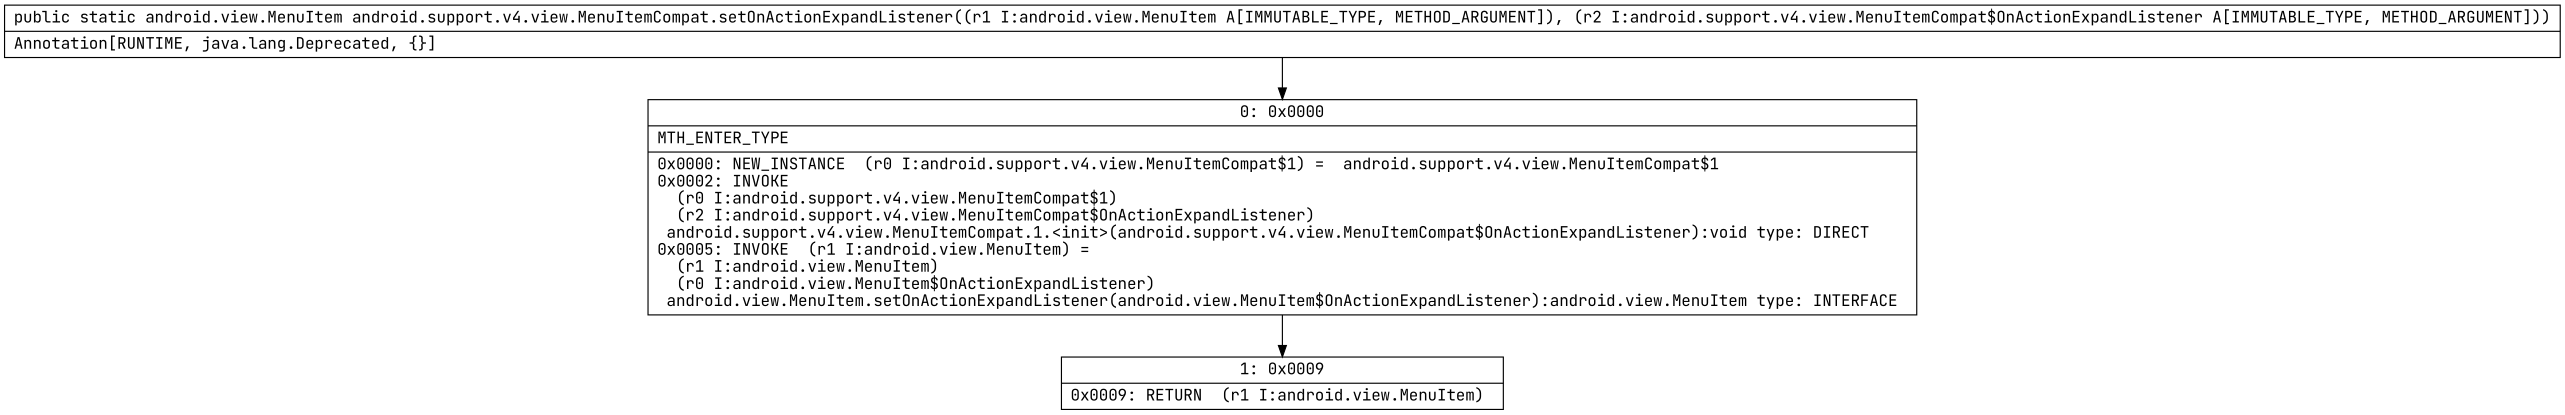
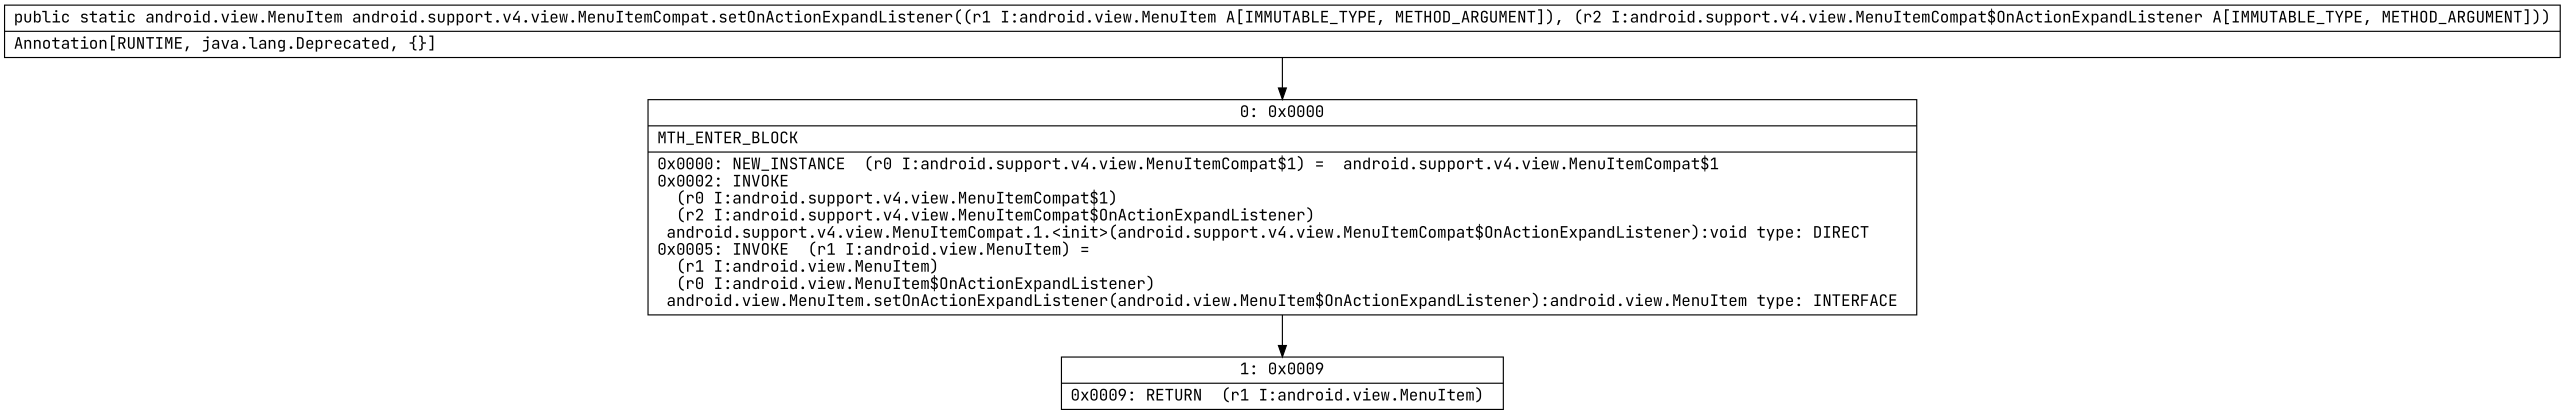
(723, 138) -> (728, 138)
